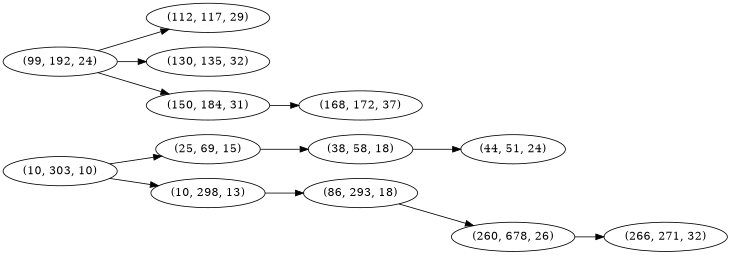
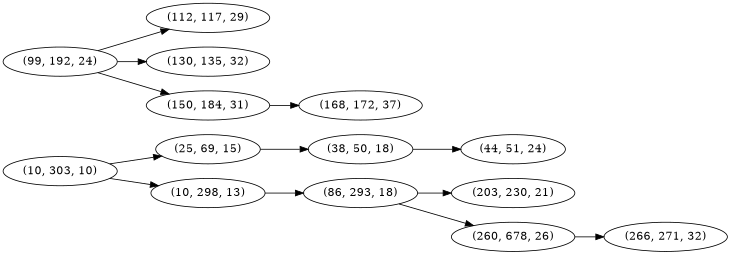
(361, 149) -> (361, 149)
none -> (513, 193)
